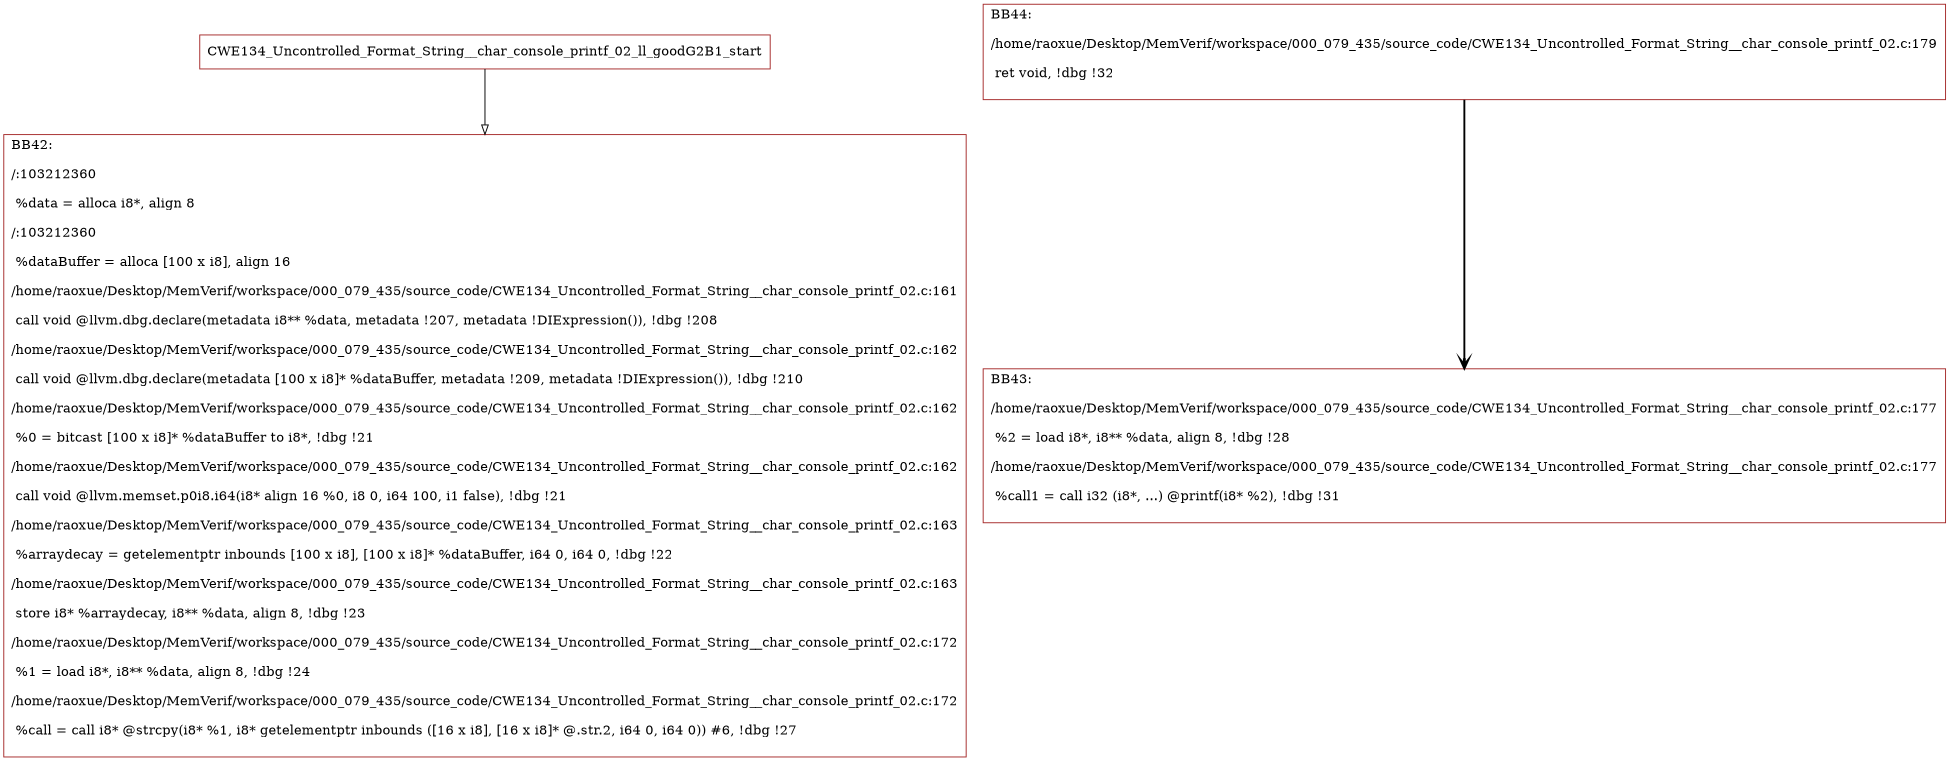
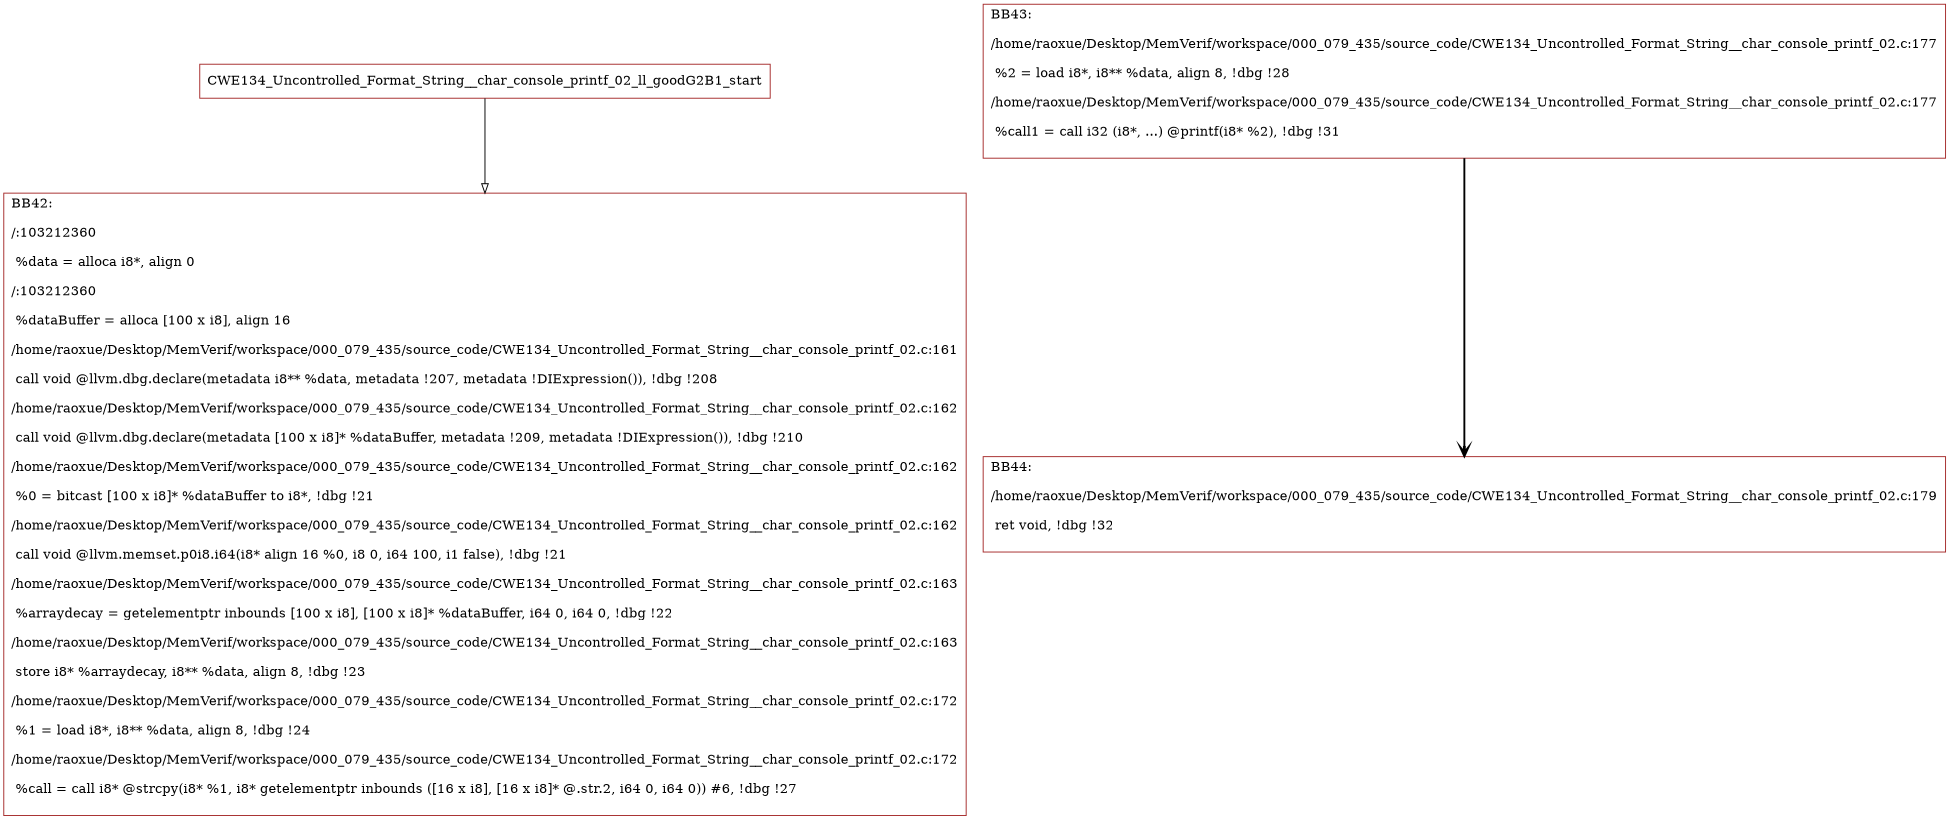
(103, 204) -> (103, 262)
(1464, 229) -> (1464, 302)
